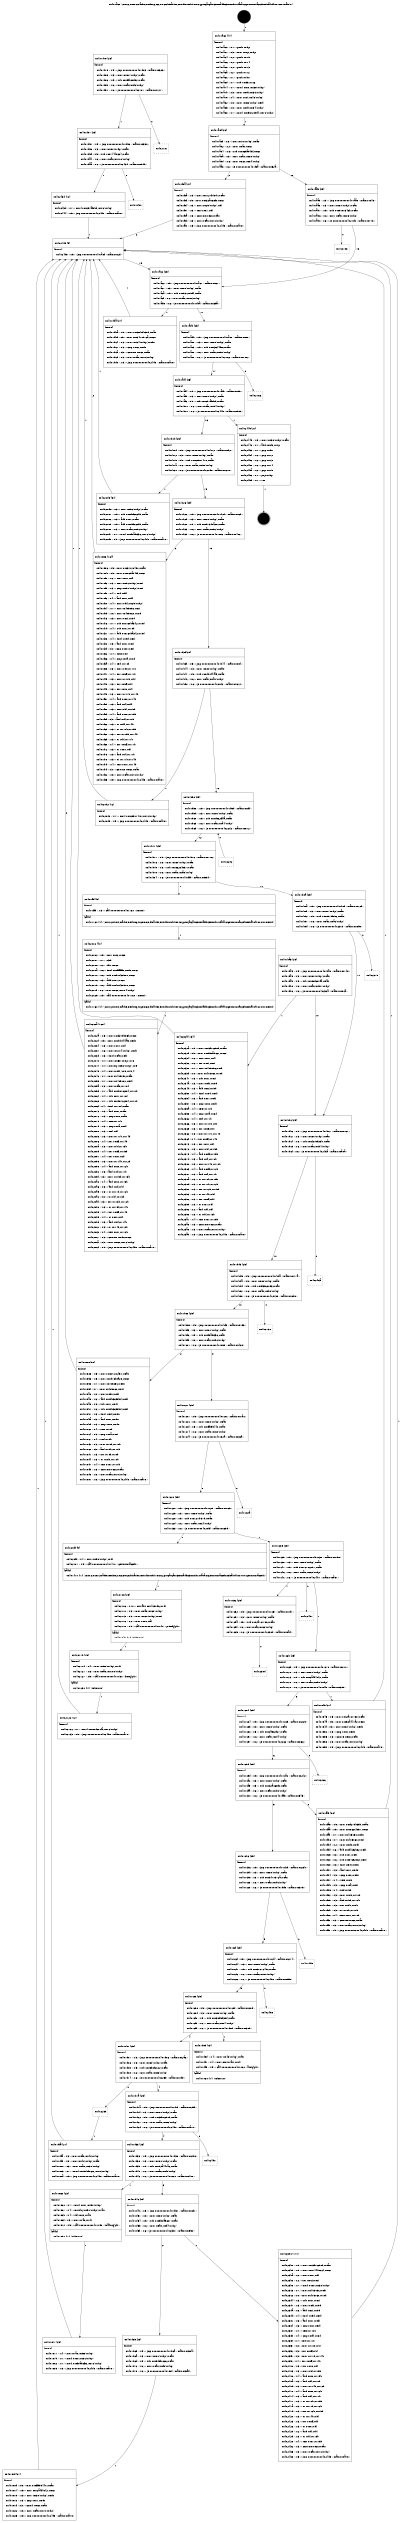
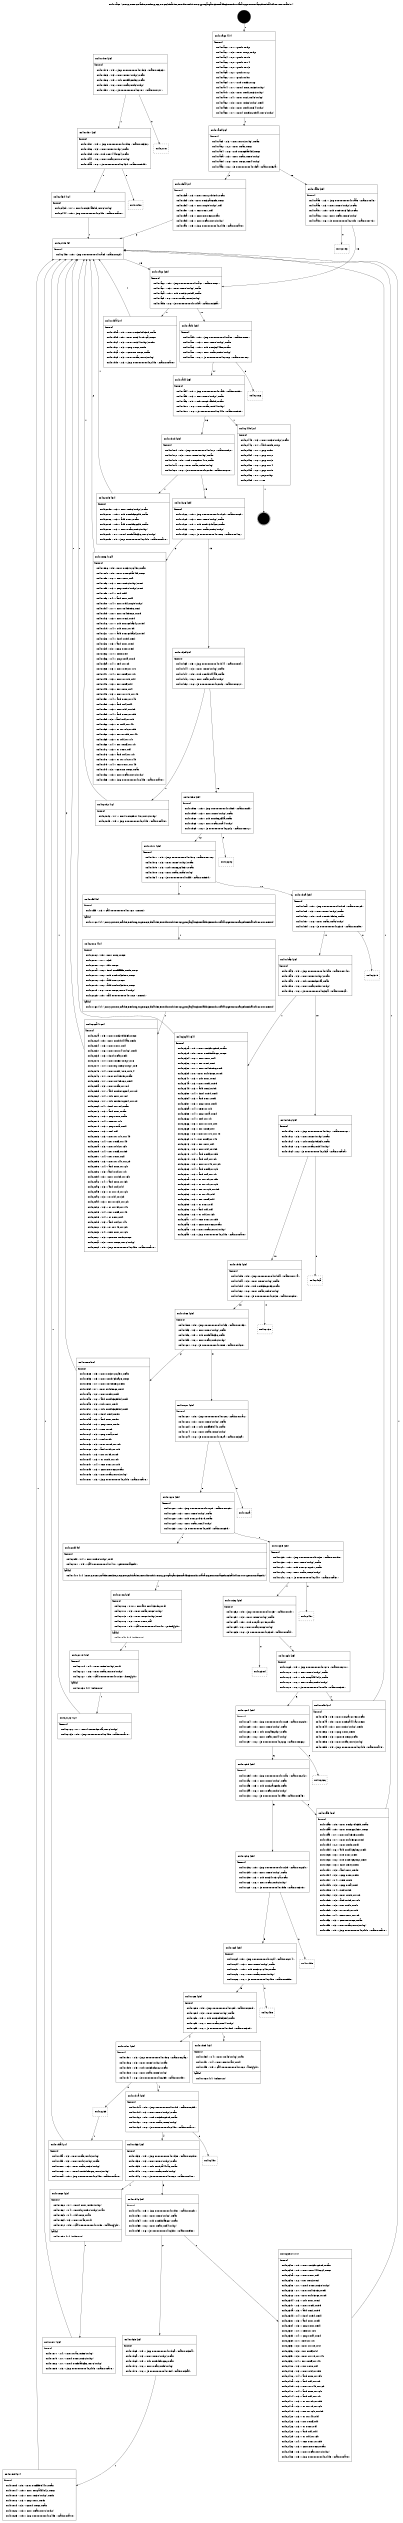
(221, 846) -> (223, 845)
(351, 1024) -> (322, 942)
(317, 1616) -> (286, 1643)
